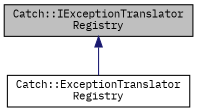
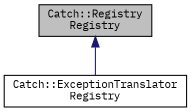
(99, 21) -> (95, 21)
